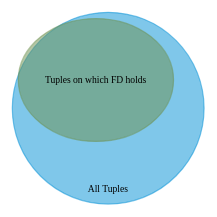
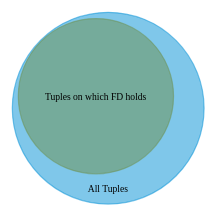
(96, 80) -> (96, 96)
